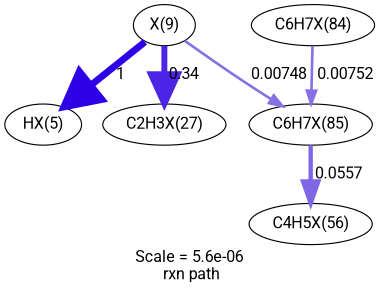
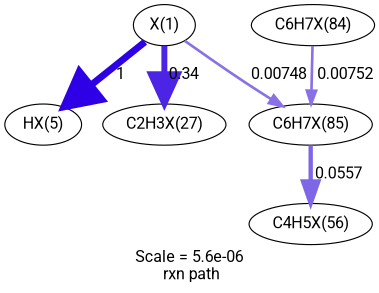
(164, 25) -> (164, 25)
